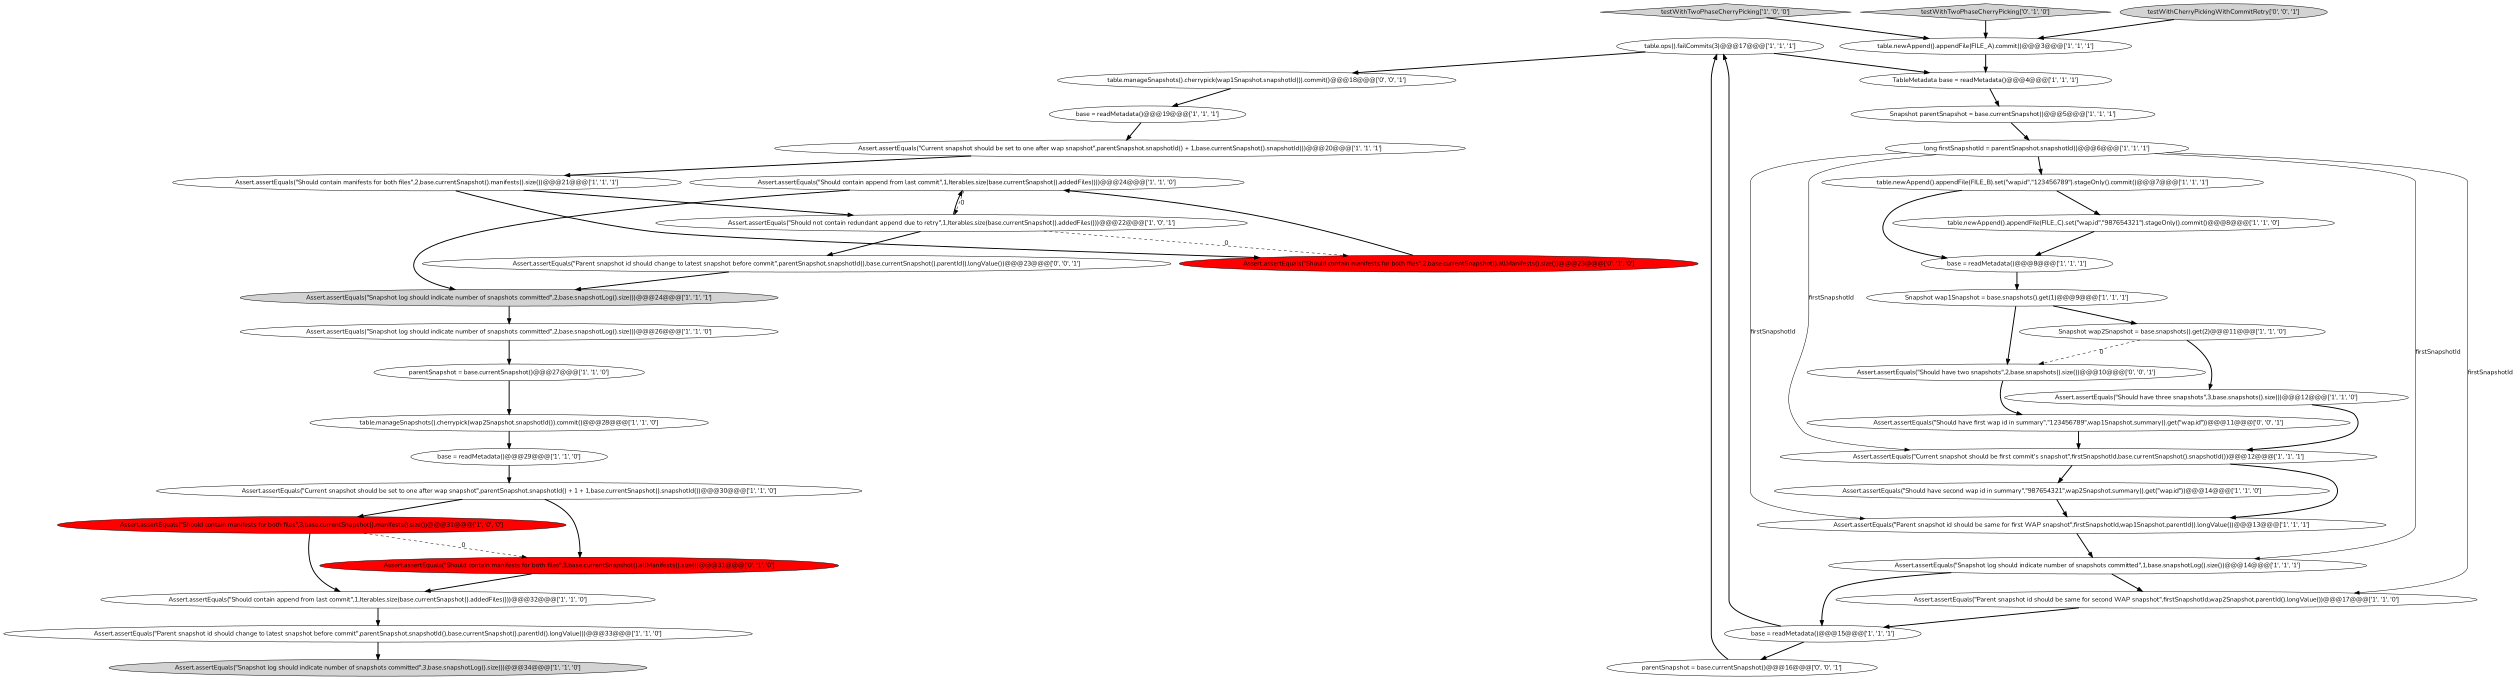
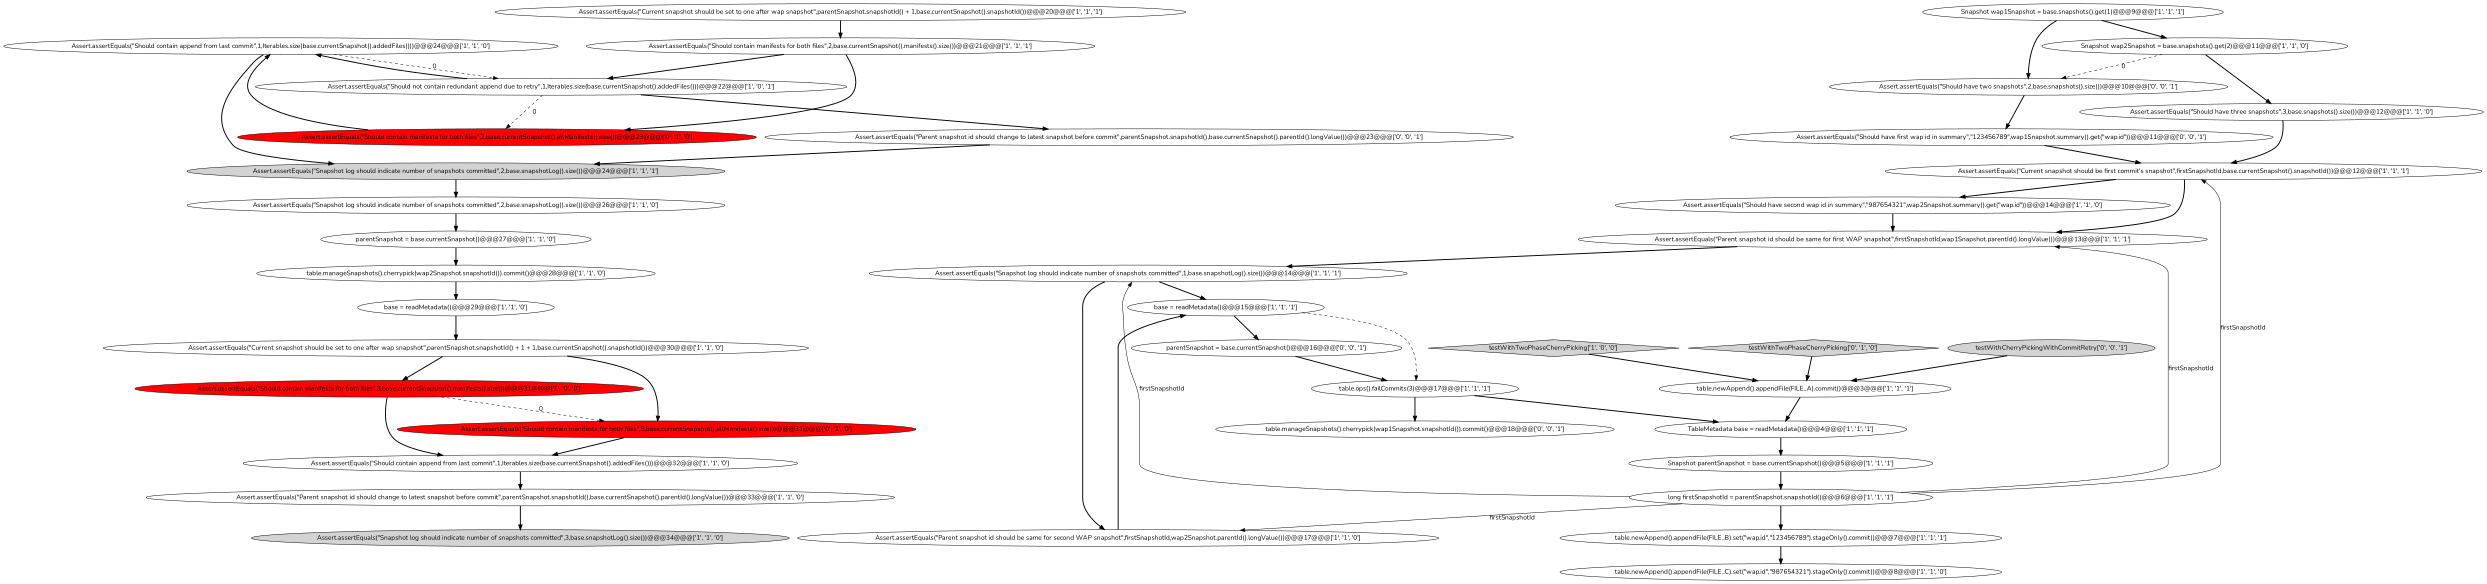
(1148, 114) -> none
(2017, 264) -> none
(1729, 360) -> (1375, 325)
